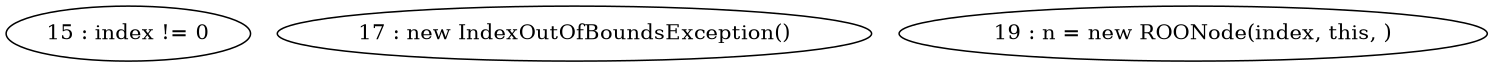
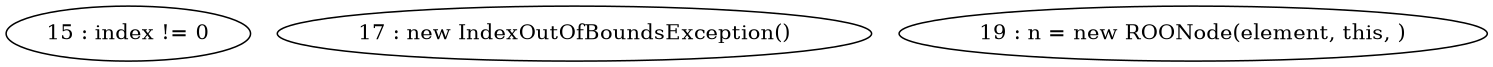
(1193, 34) -> (1193, 34)
